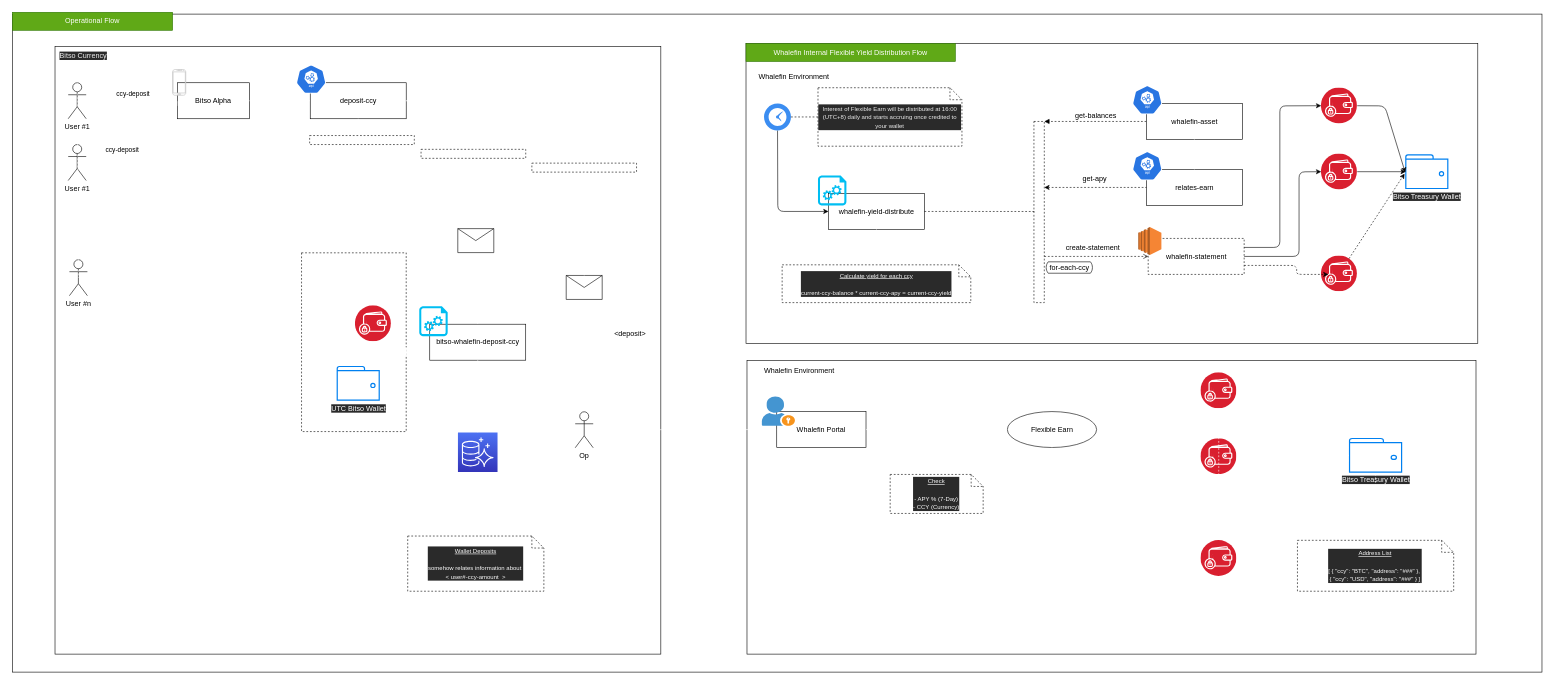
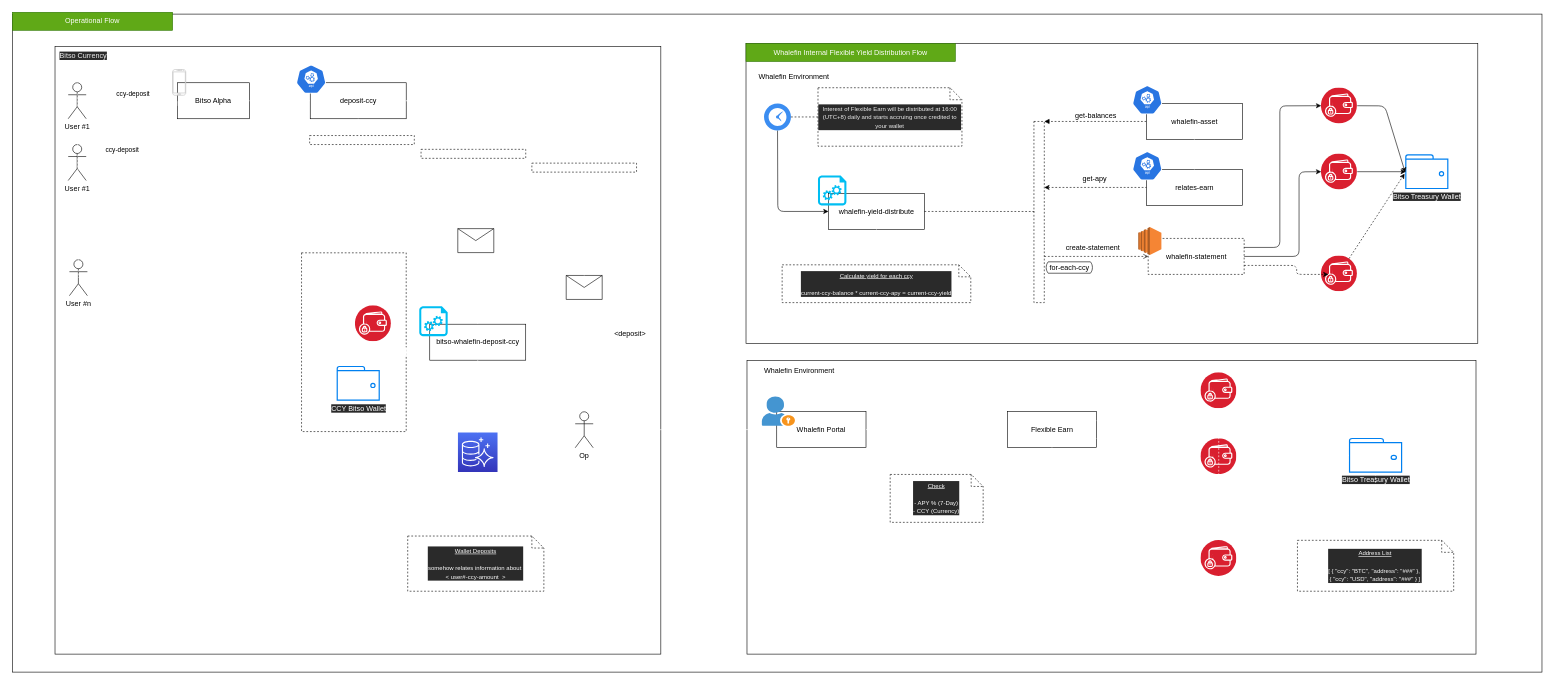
(359, 409) -> (359, 409)
(1052, 430) -> (1052, 430)
(937, 494) -> (937, 499)
